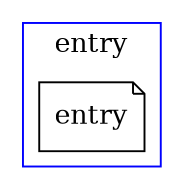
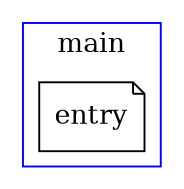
(92, 45) -> (92, 45)
